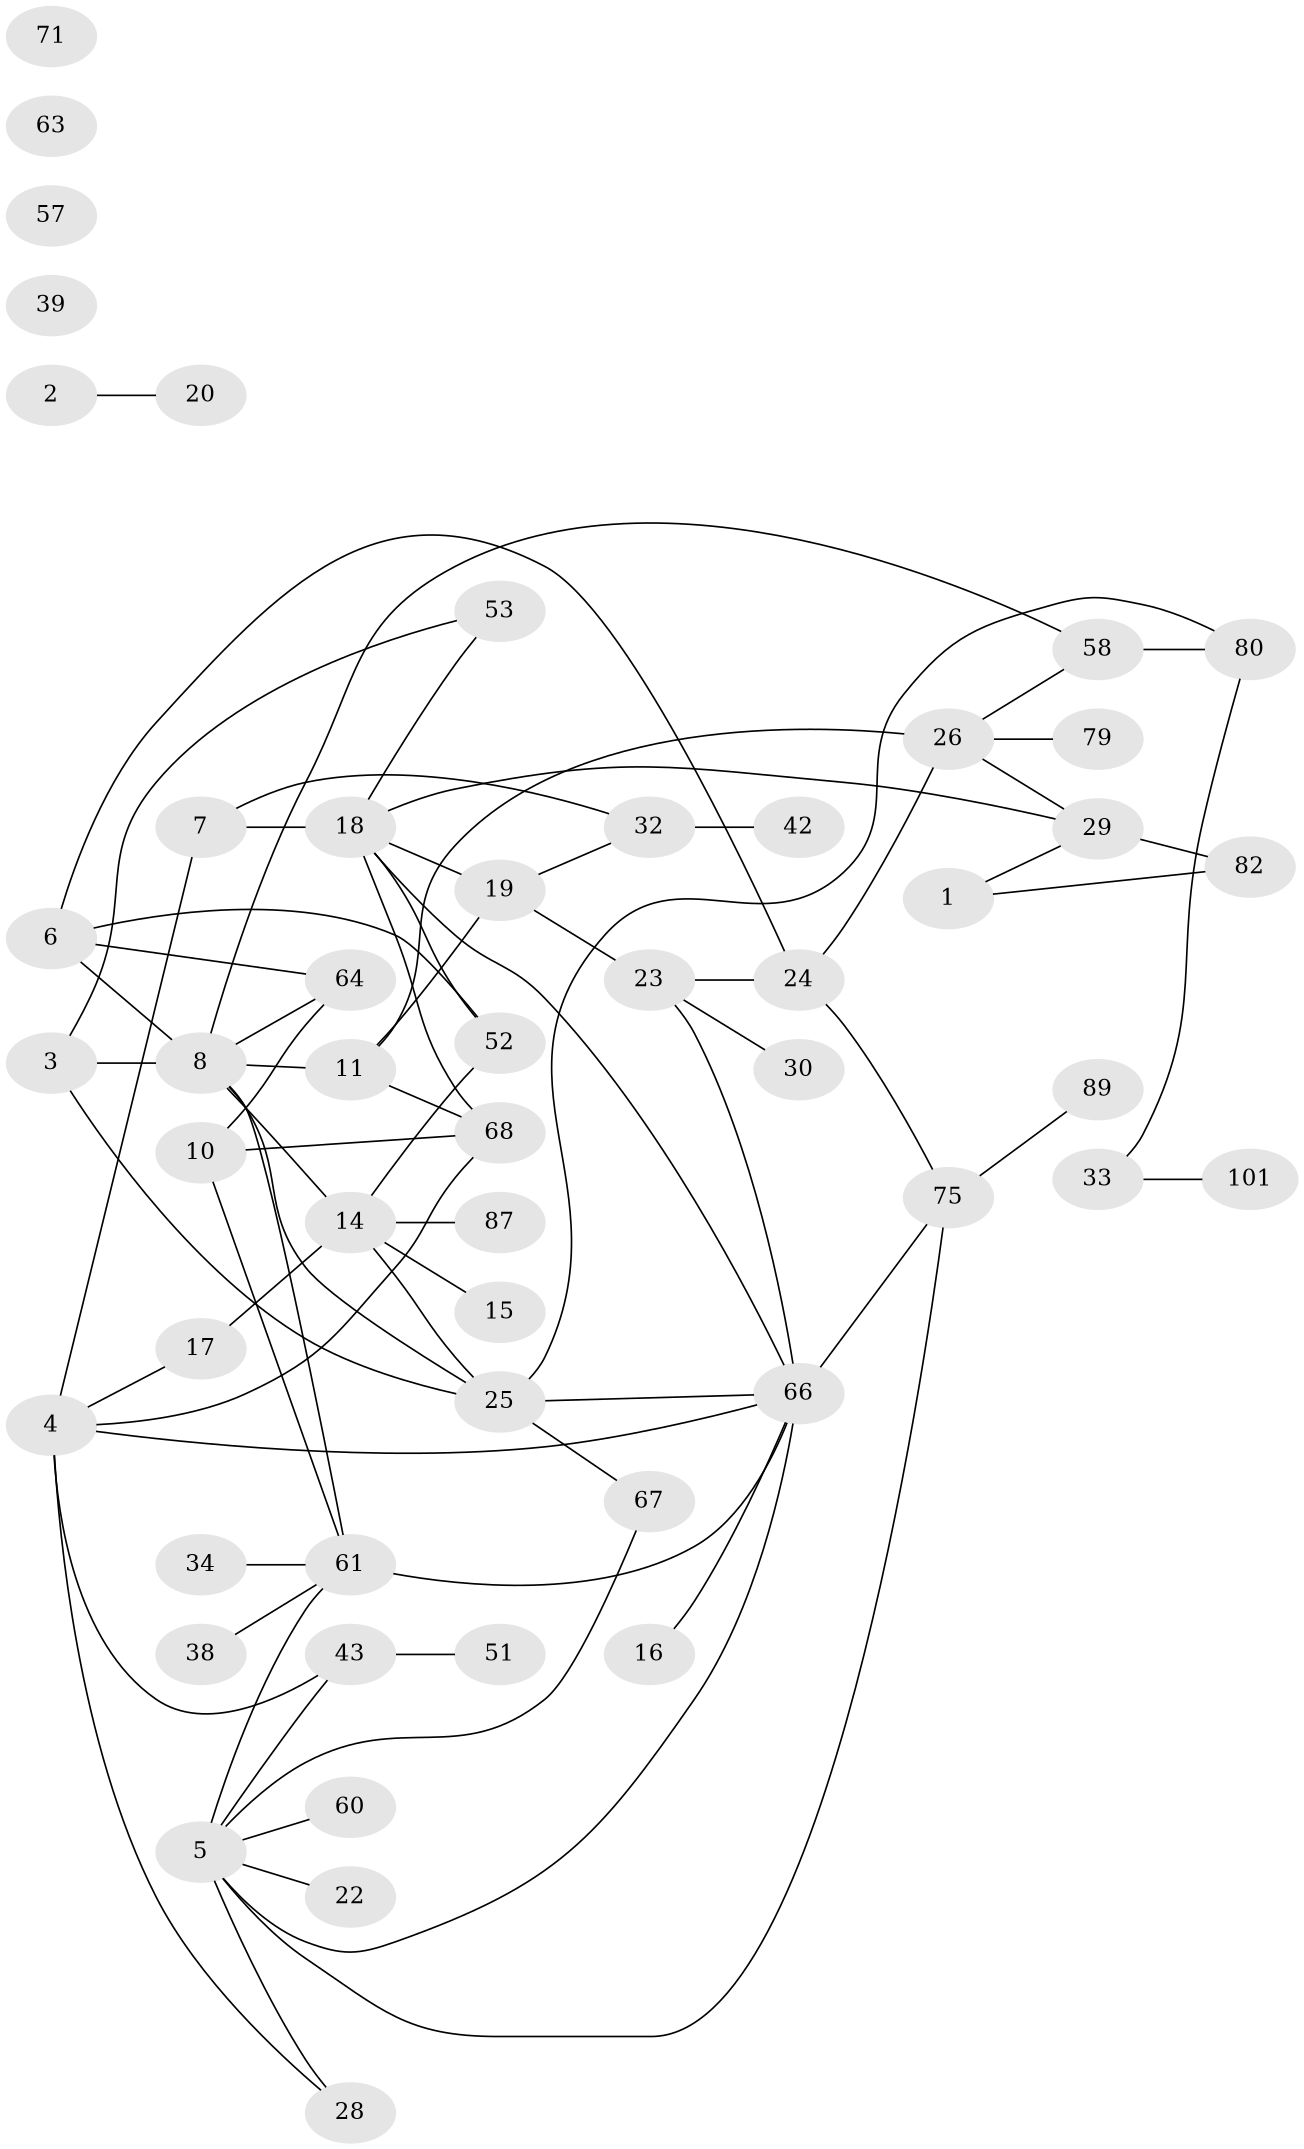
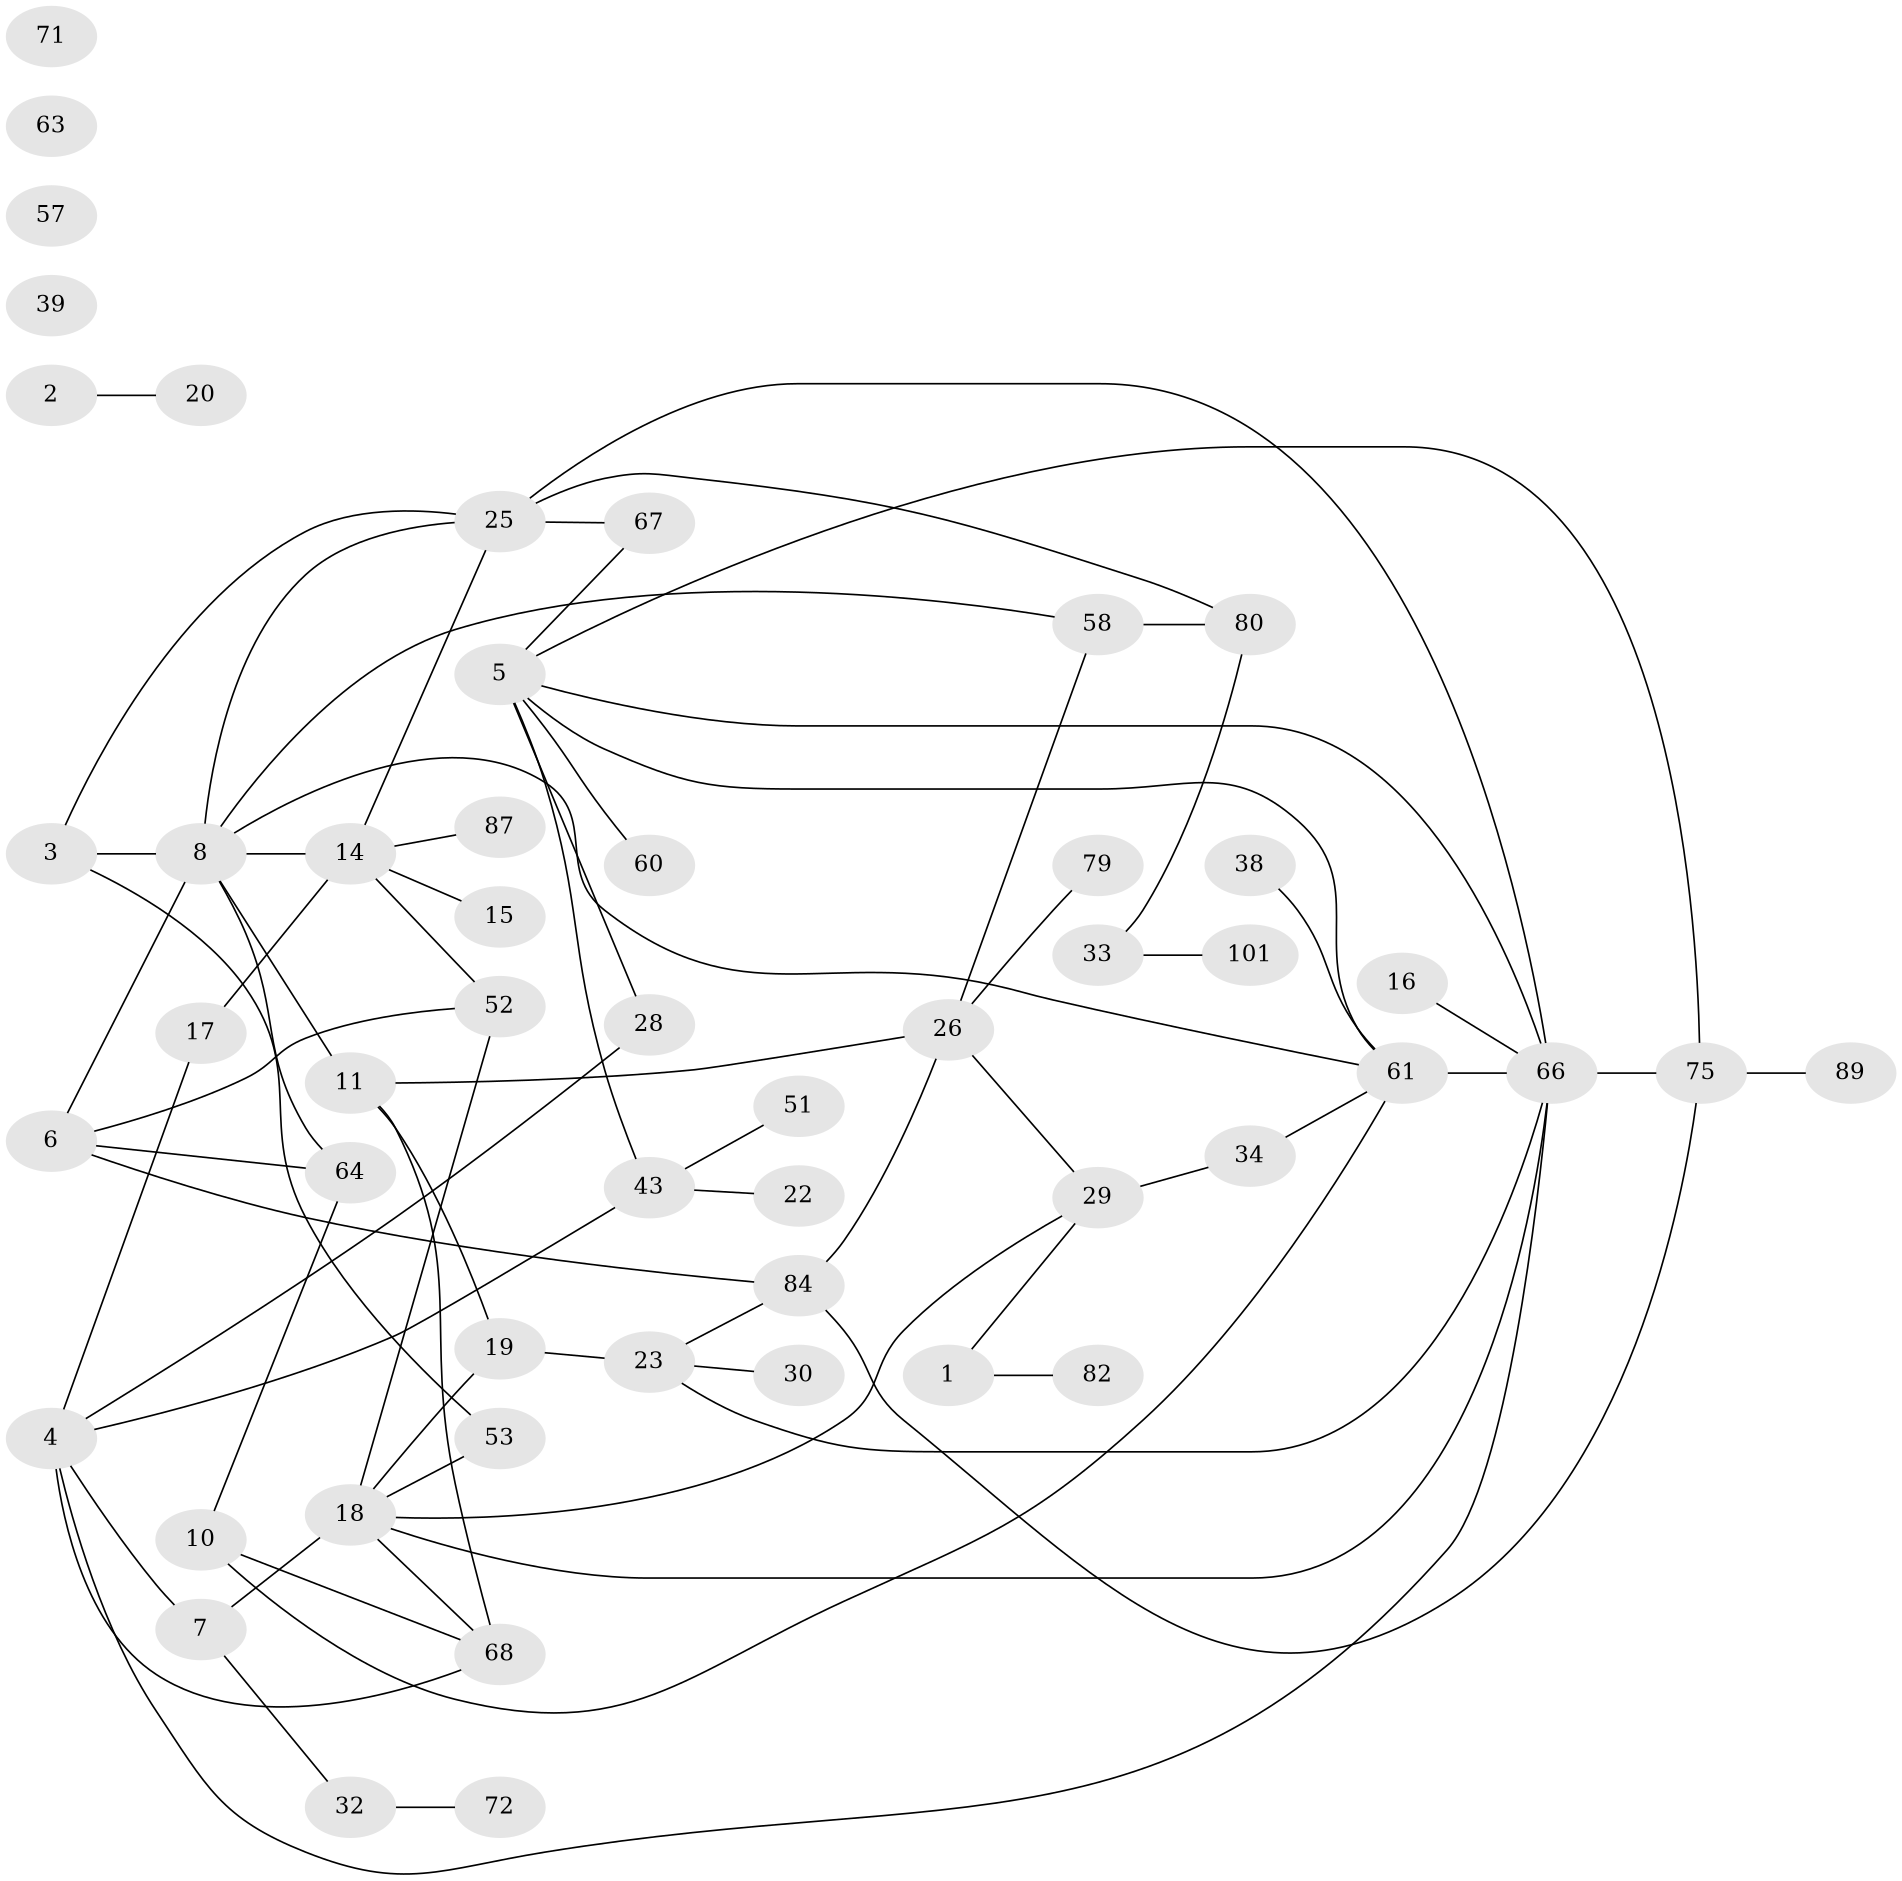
(799, 827) -> (500, 1807)
(1174, 848) -> (1174, 1177)
(575, 859) -> none
(799, 980) -> (799, 1286)
(276, 1875) -> (724, 1192)
